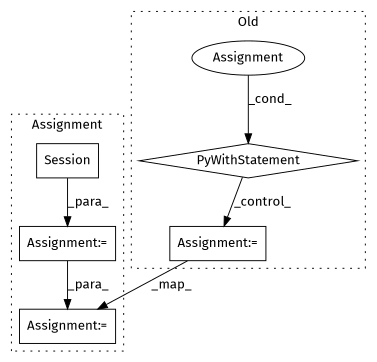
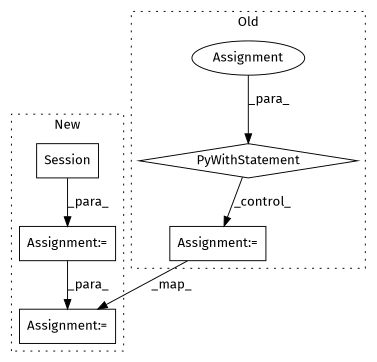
(270, 99) -> (269, 99)
(68, 125) -> (68, 125)
